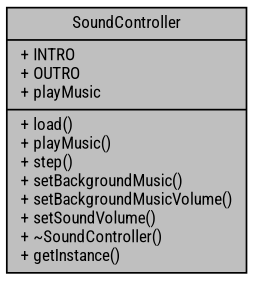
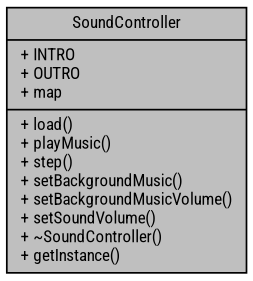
(61, 93) -> (42, 93)
